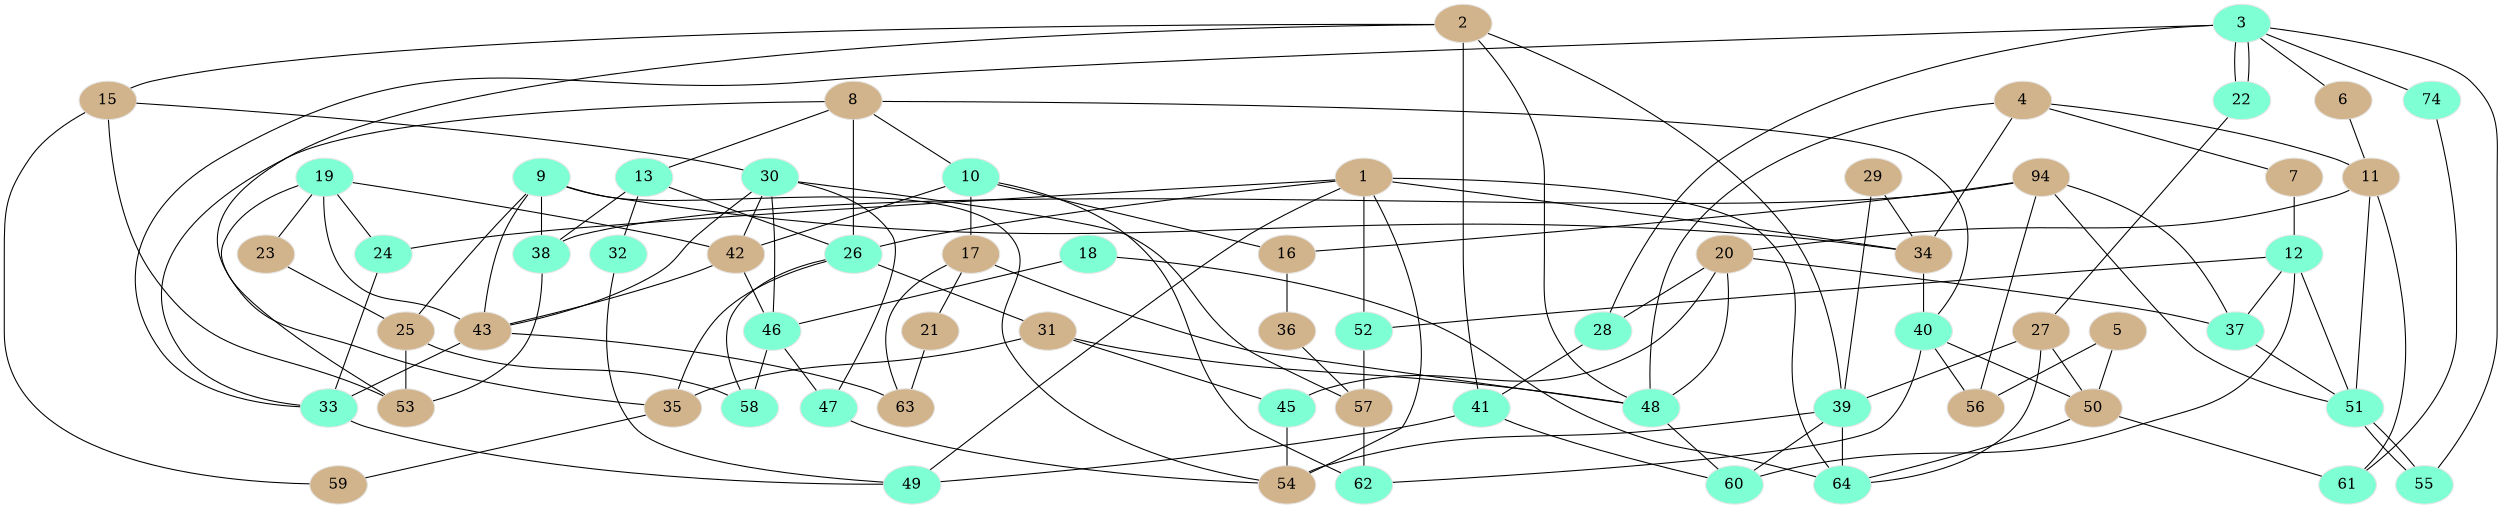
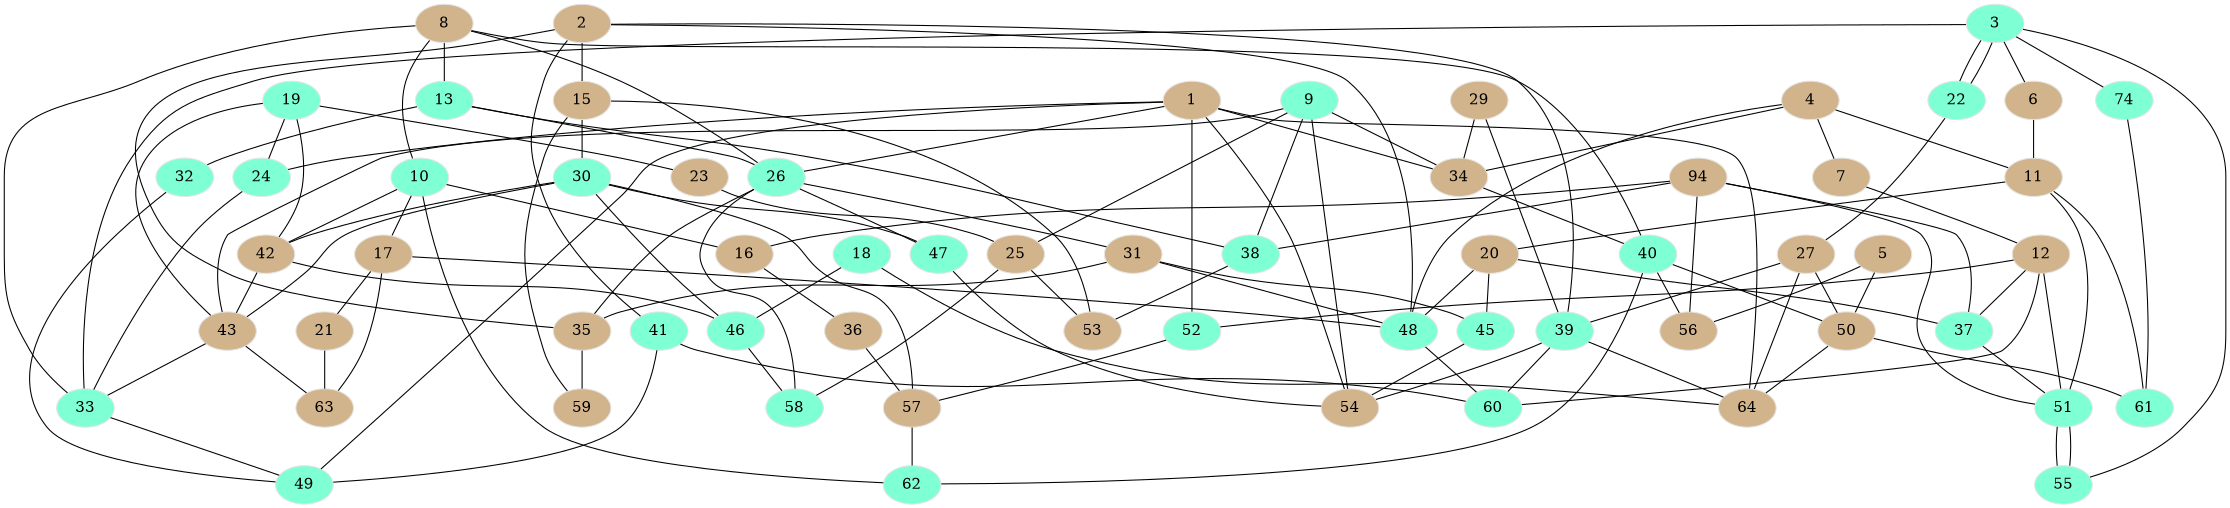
(2294, 254) -> (2041, 254)
(1603, 331) -> none
(295, 336) -> none
(795, 362) -> (841, 207)
(1842, 485) -> (1747, 408)
